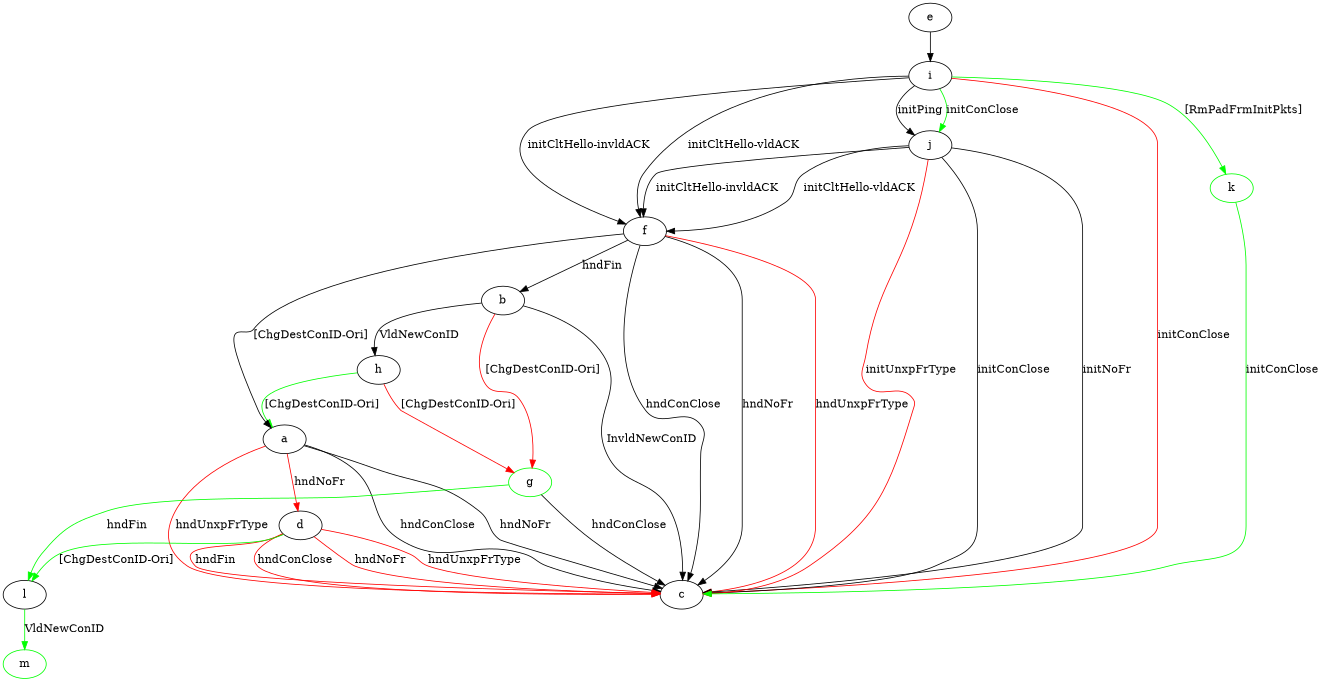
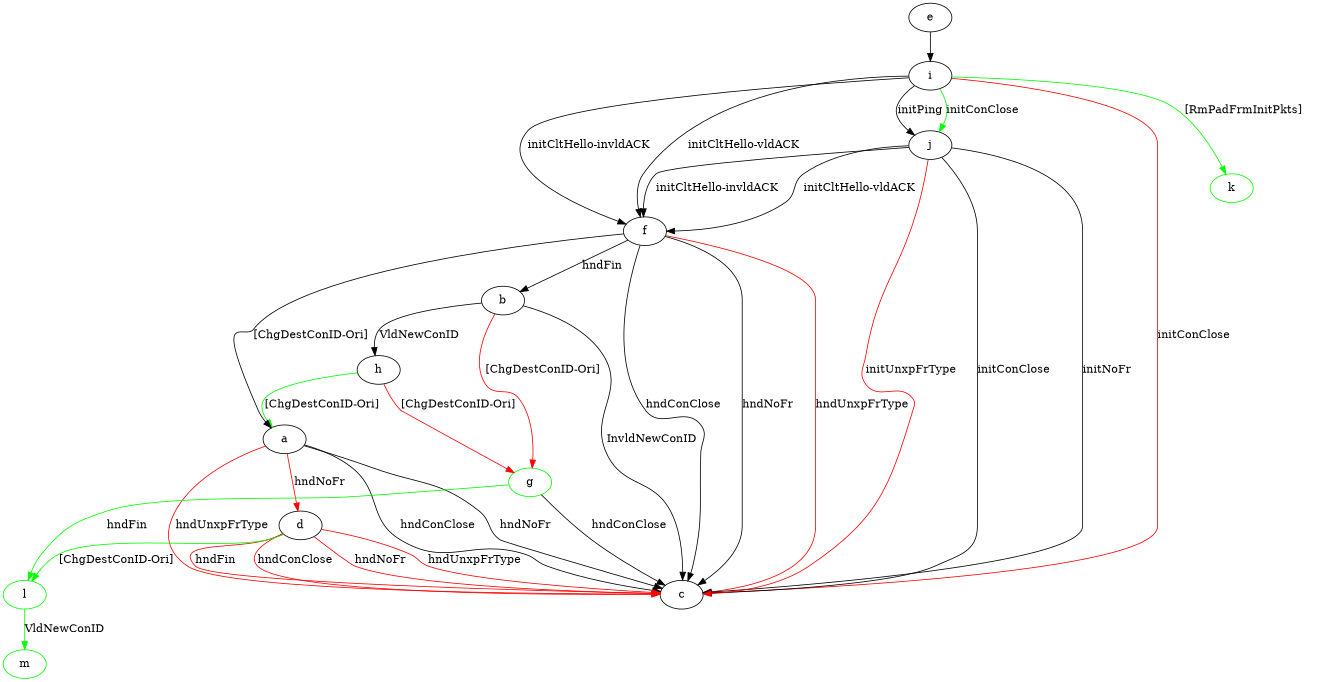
(1150, 570) -> none
(25, 595) -> (25, 595)
